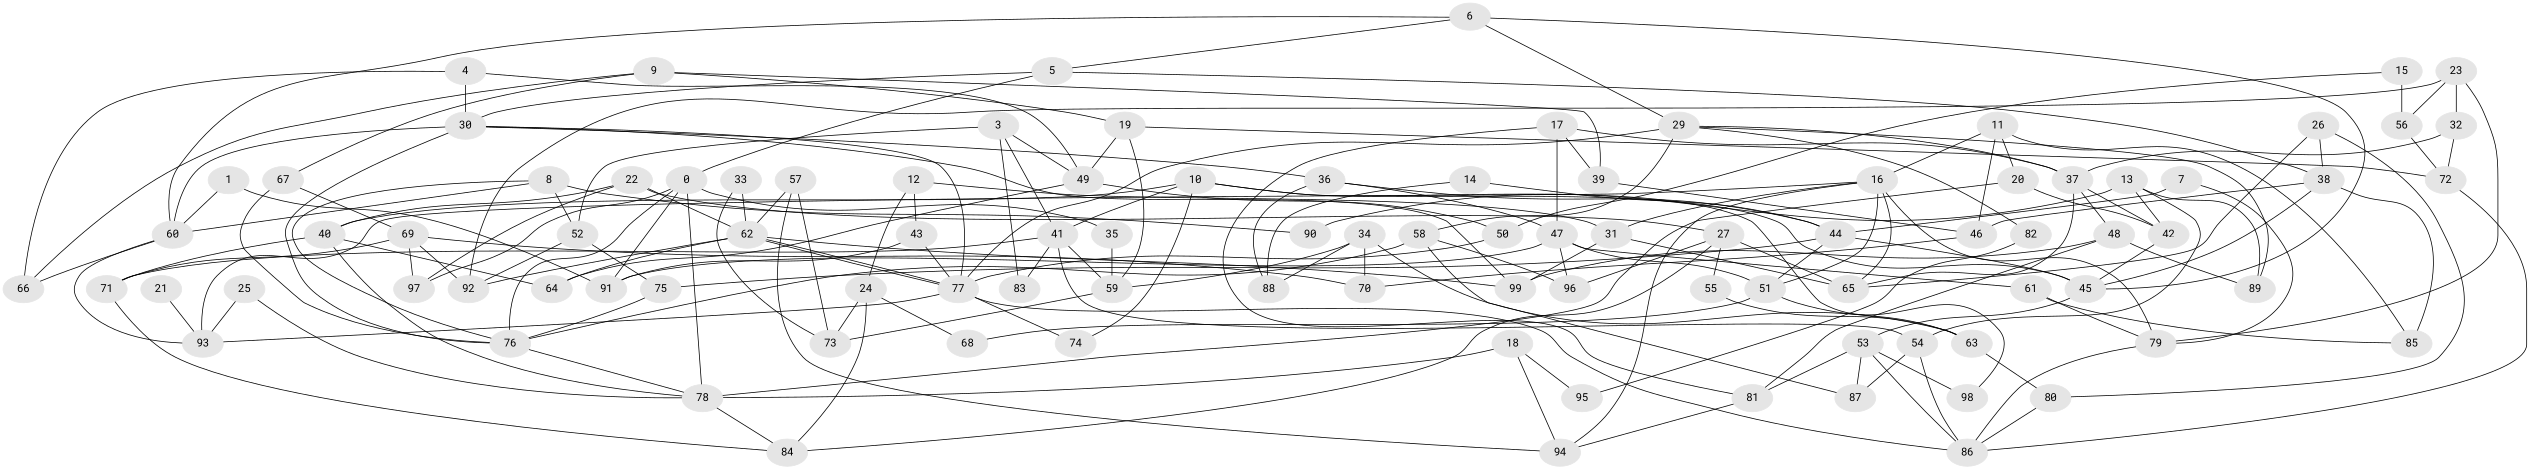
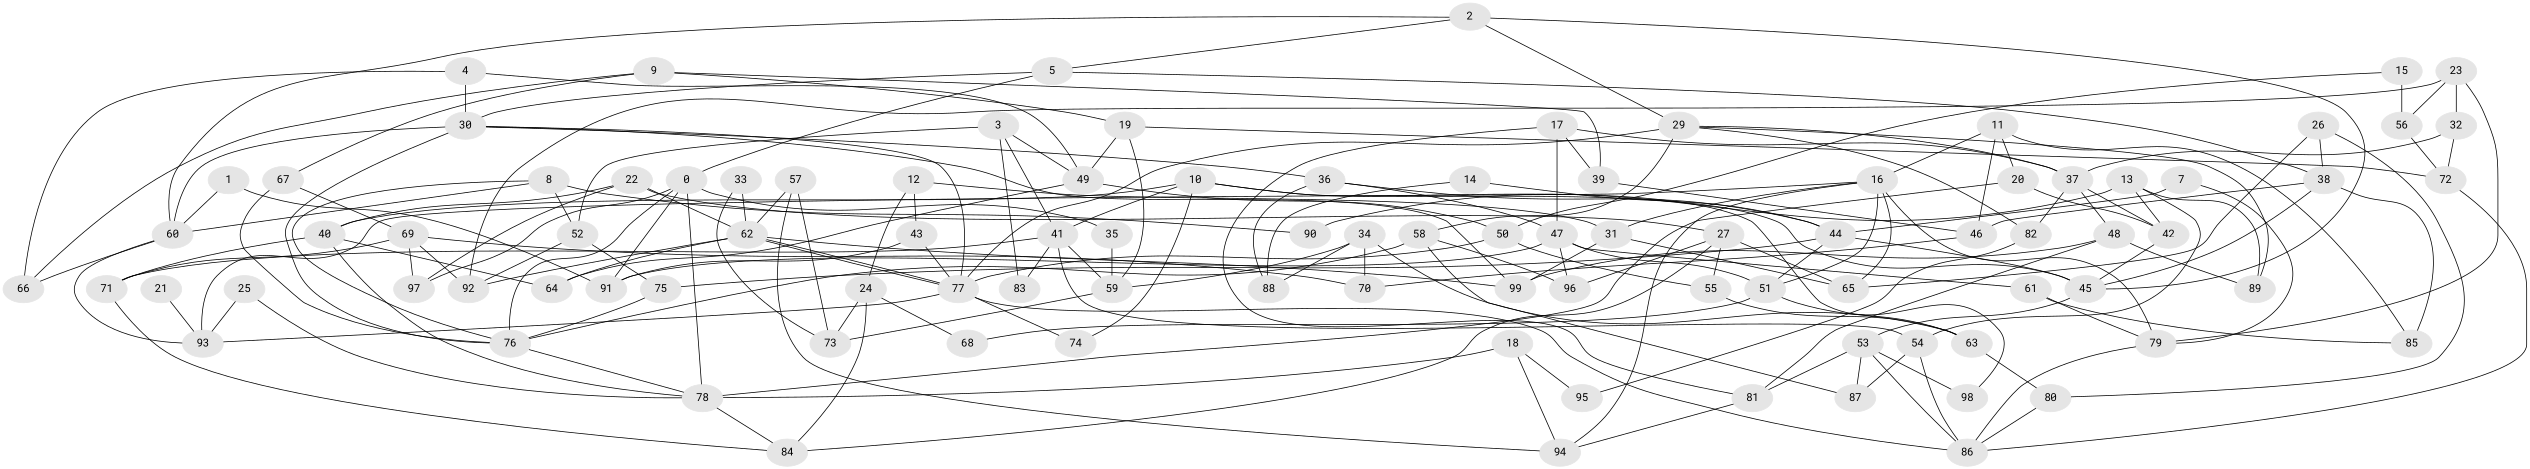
(1470, 17) -> (1470, 17)
(1969, 273) -> (2052, 207)
none -> (1634, 275)
